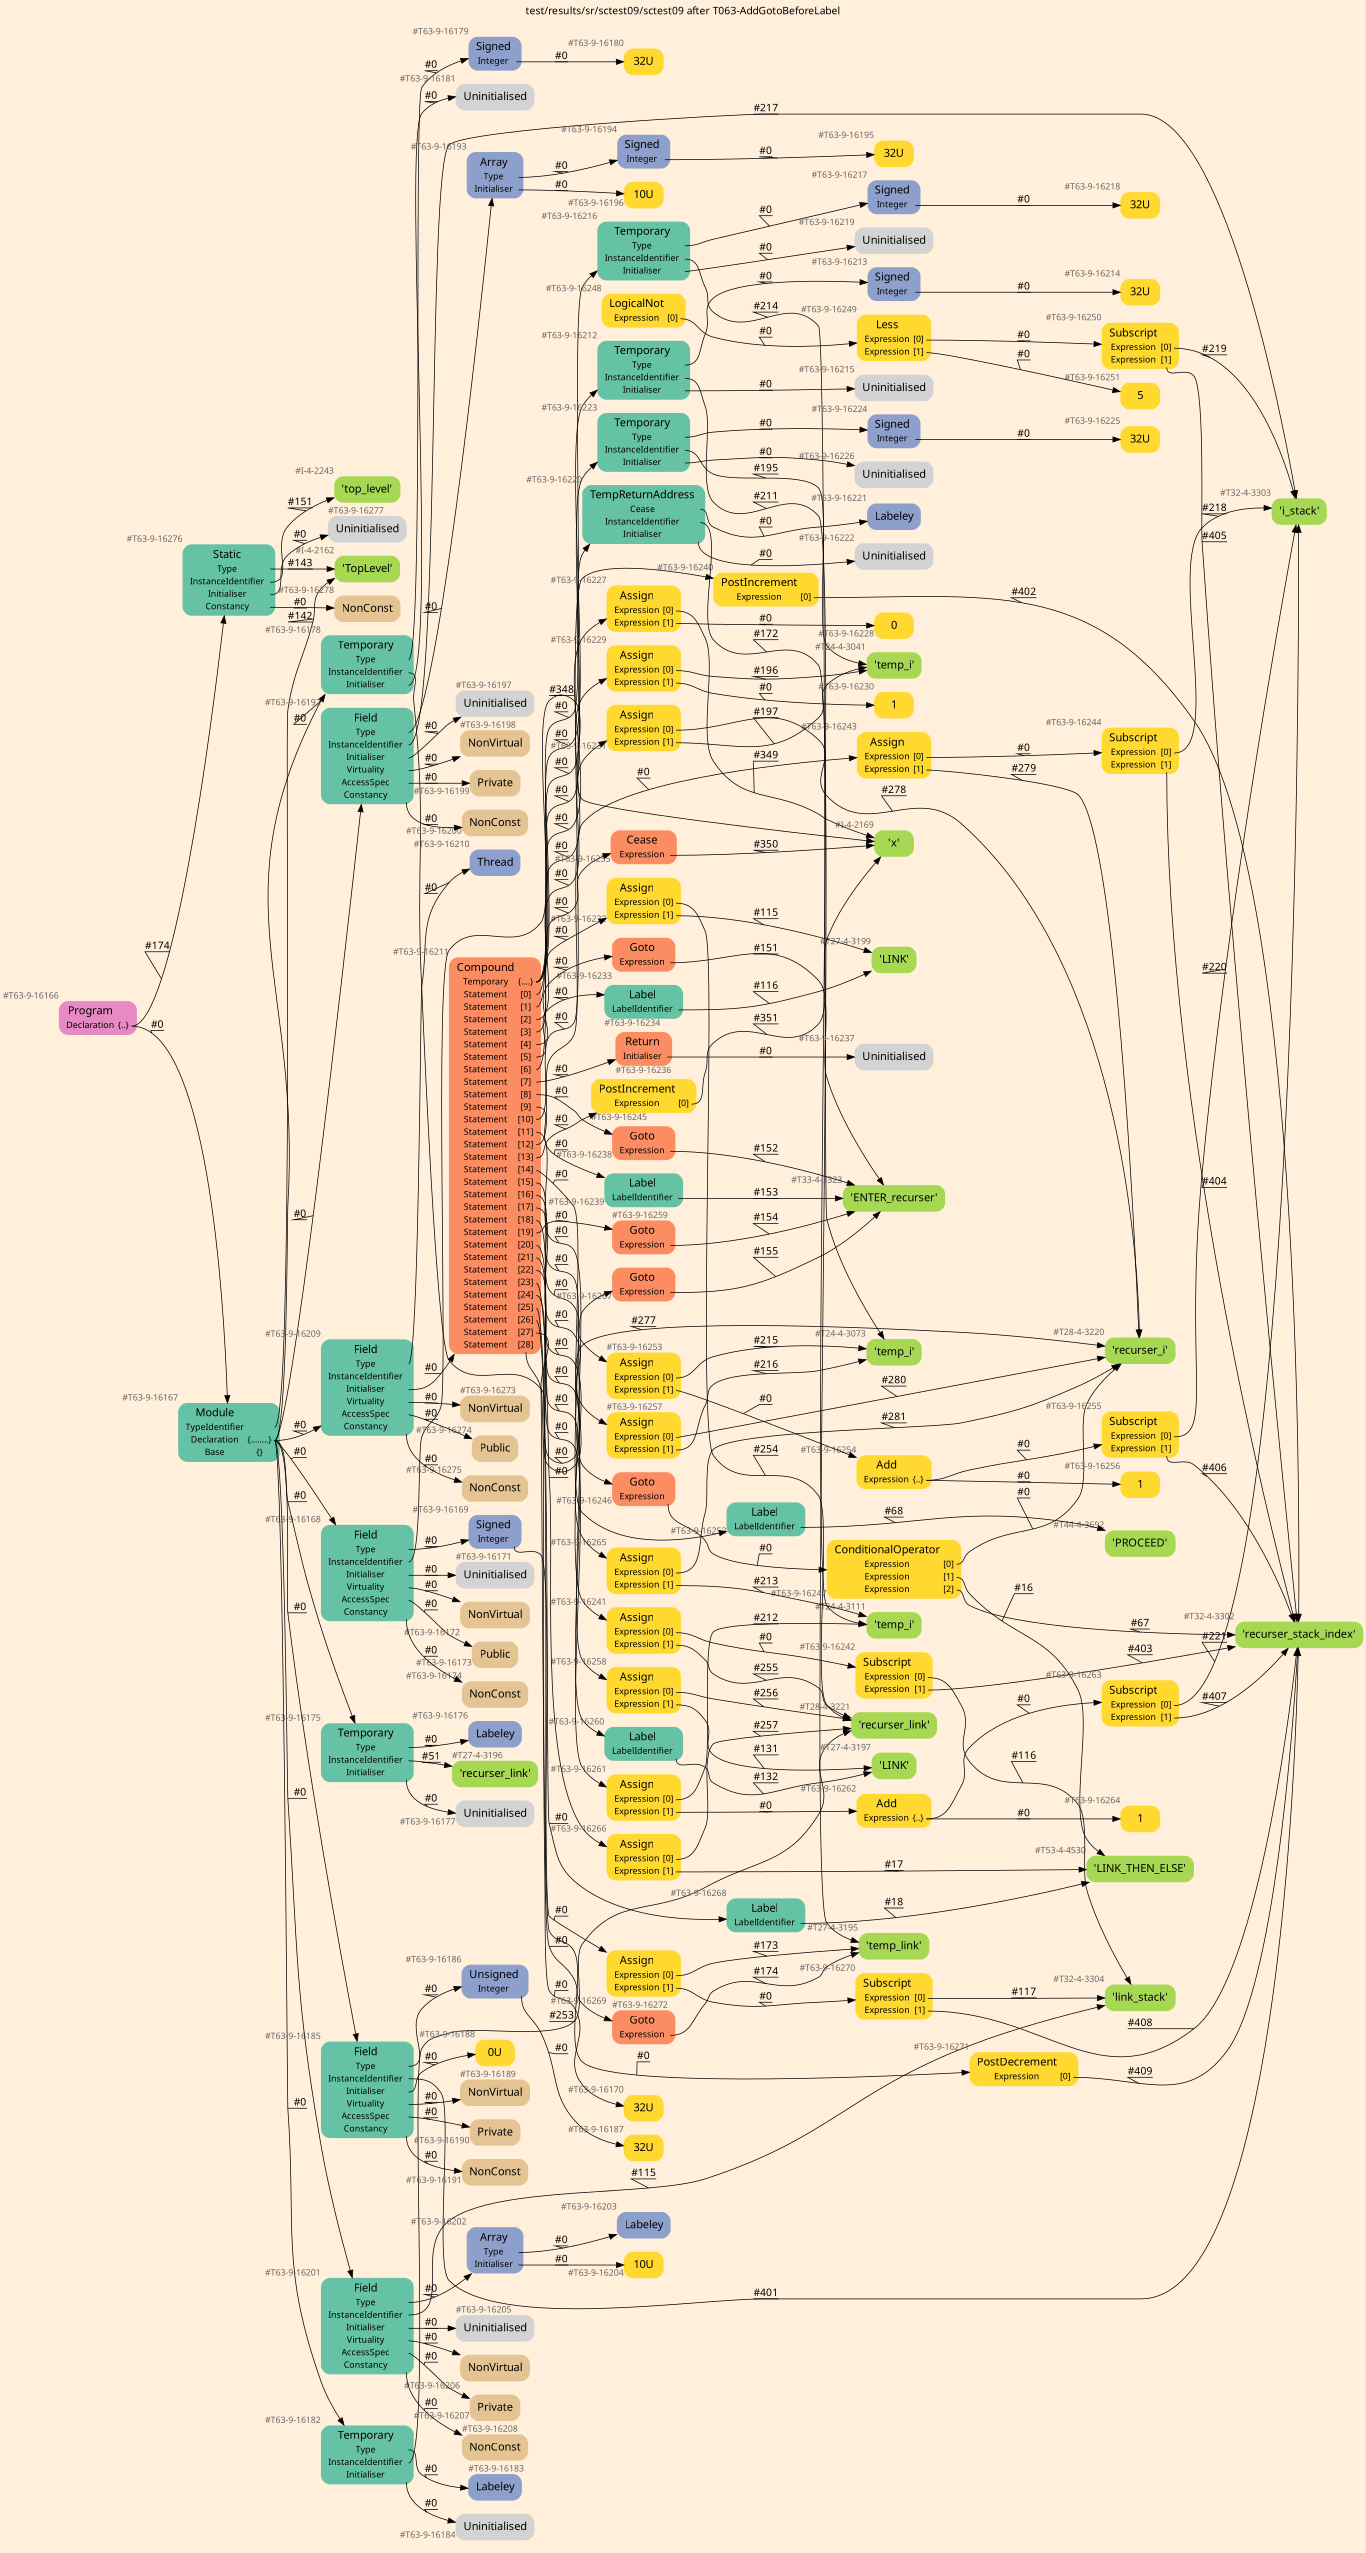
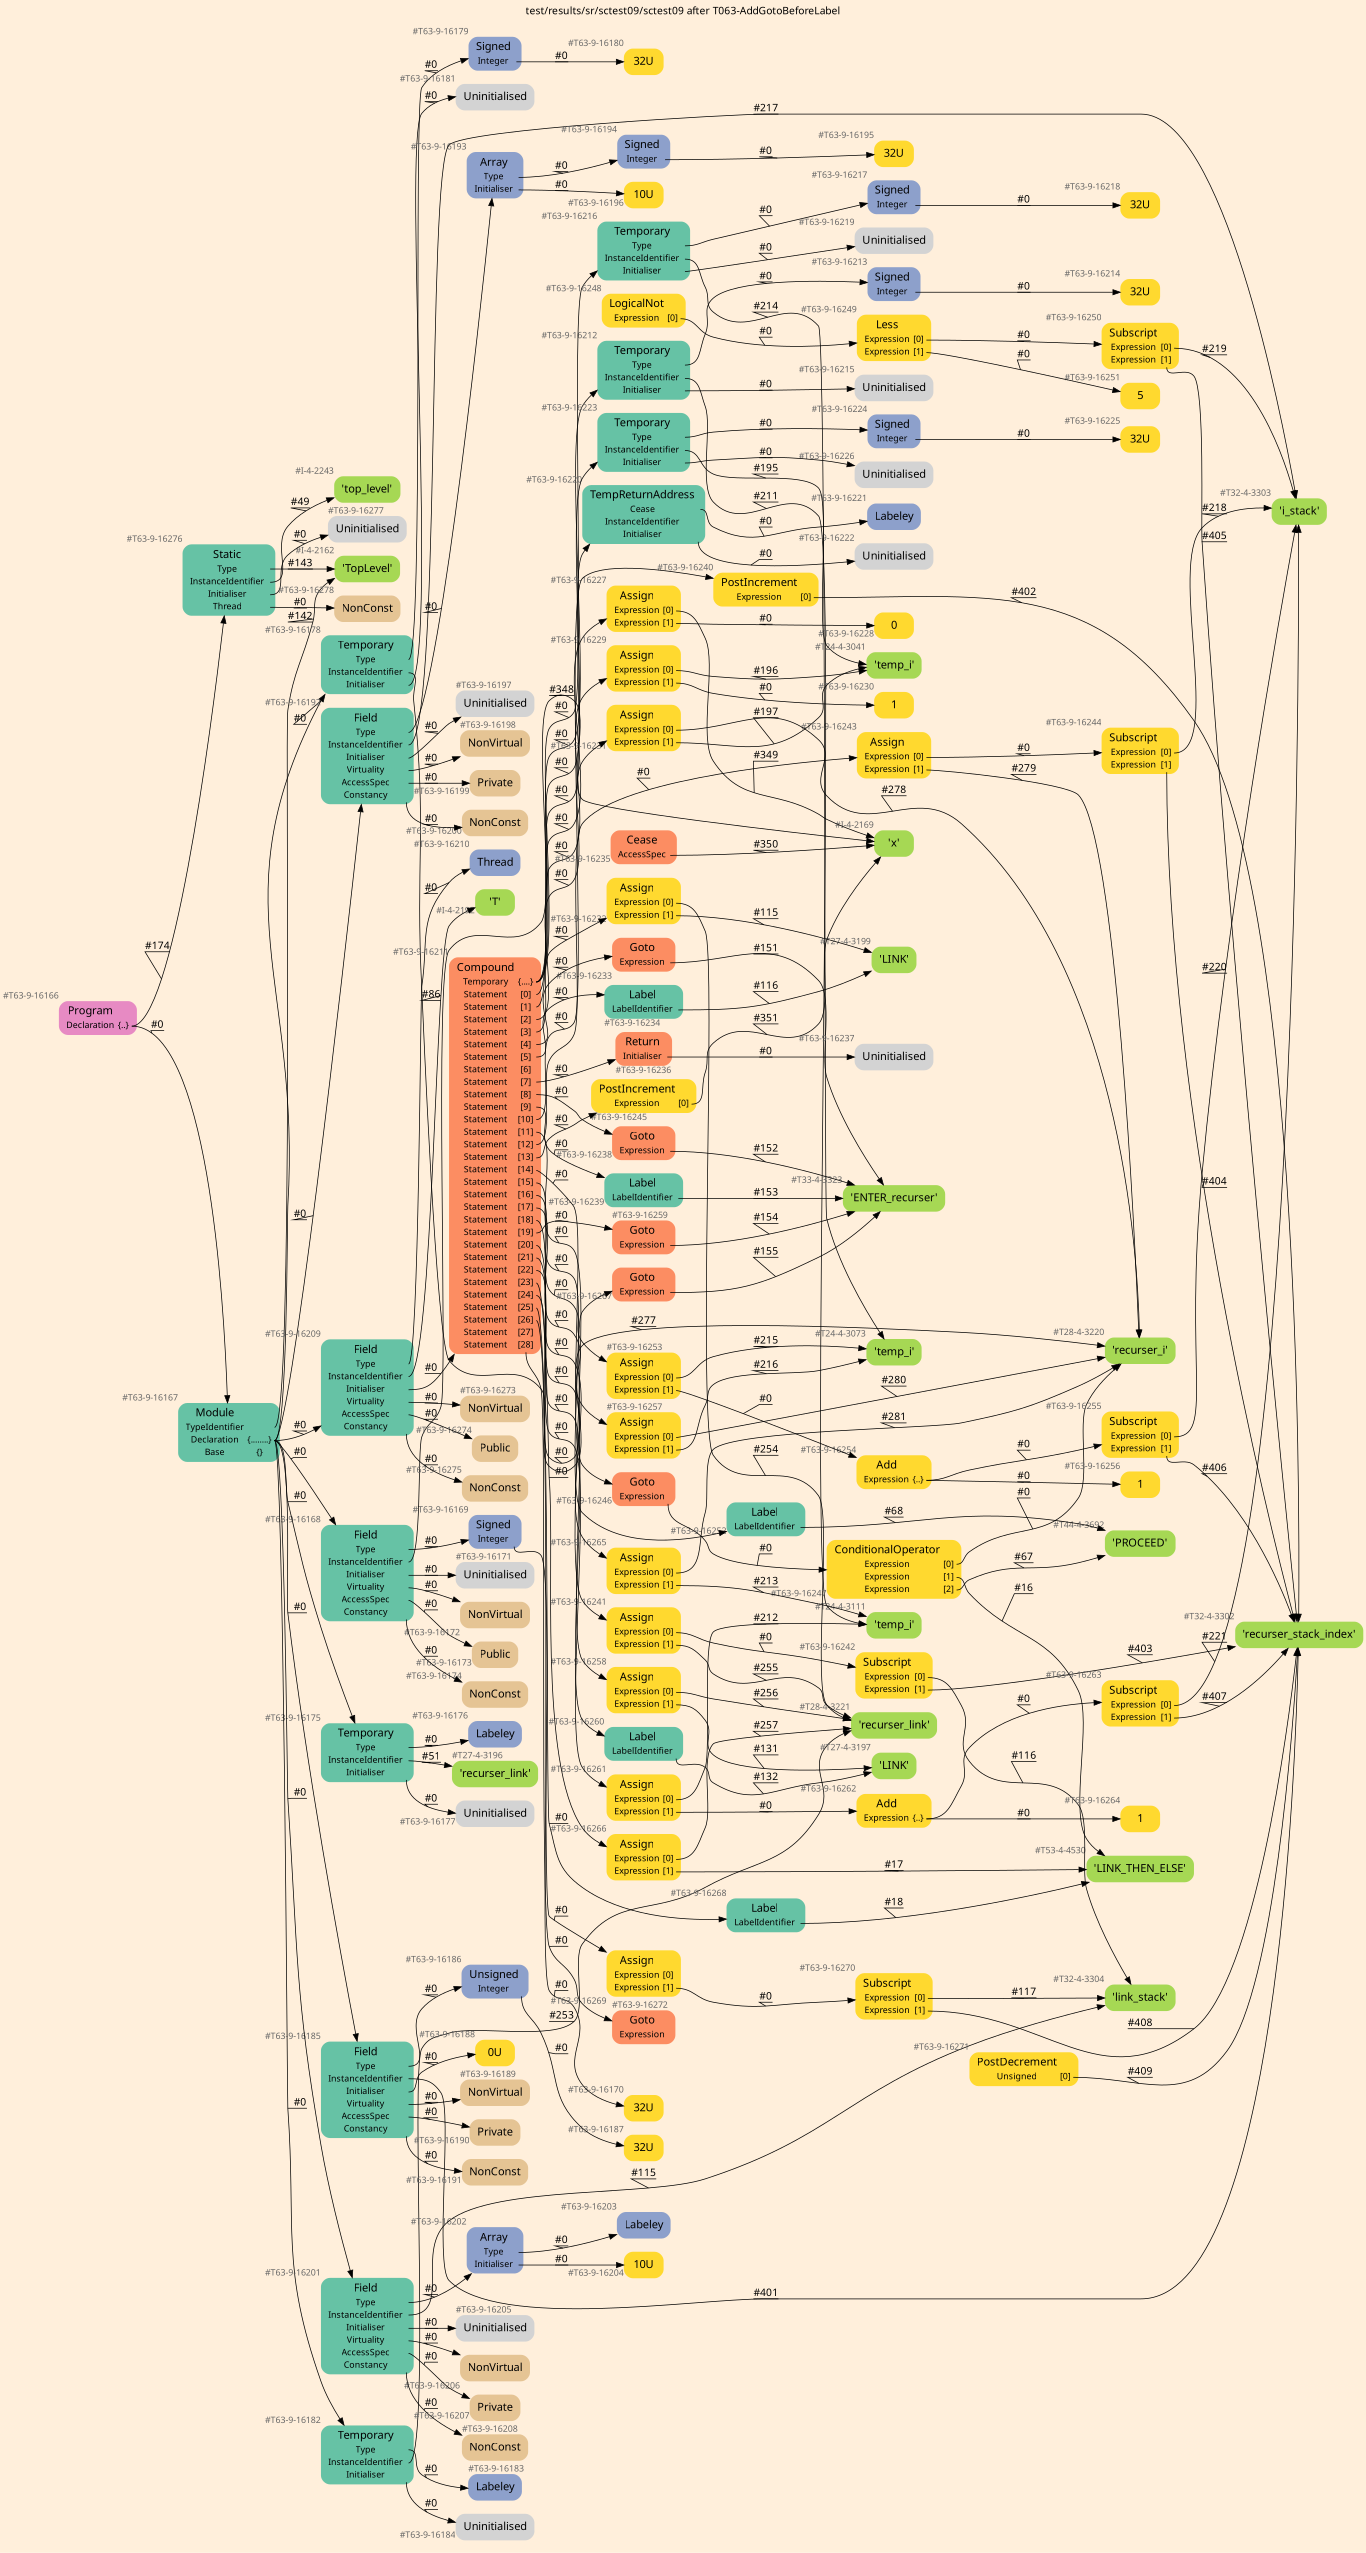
(300, 502) -> (300, 502)
(227, 607) -> (227, 607)
(642, 855) -> (642, 855)
none -> (495, 902)
(557, 918) -> none
(1087, 1628) -> (1025, 1568)
(562, 1942) -> none
(894, 1946) -> none
(1017, 2077) -> (1017, 2077)
